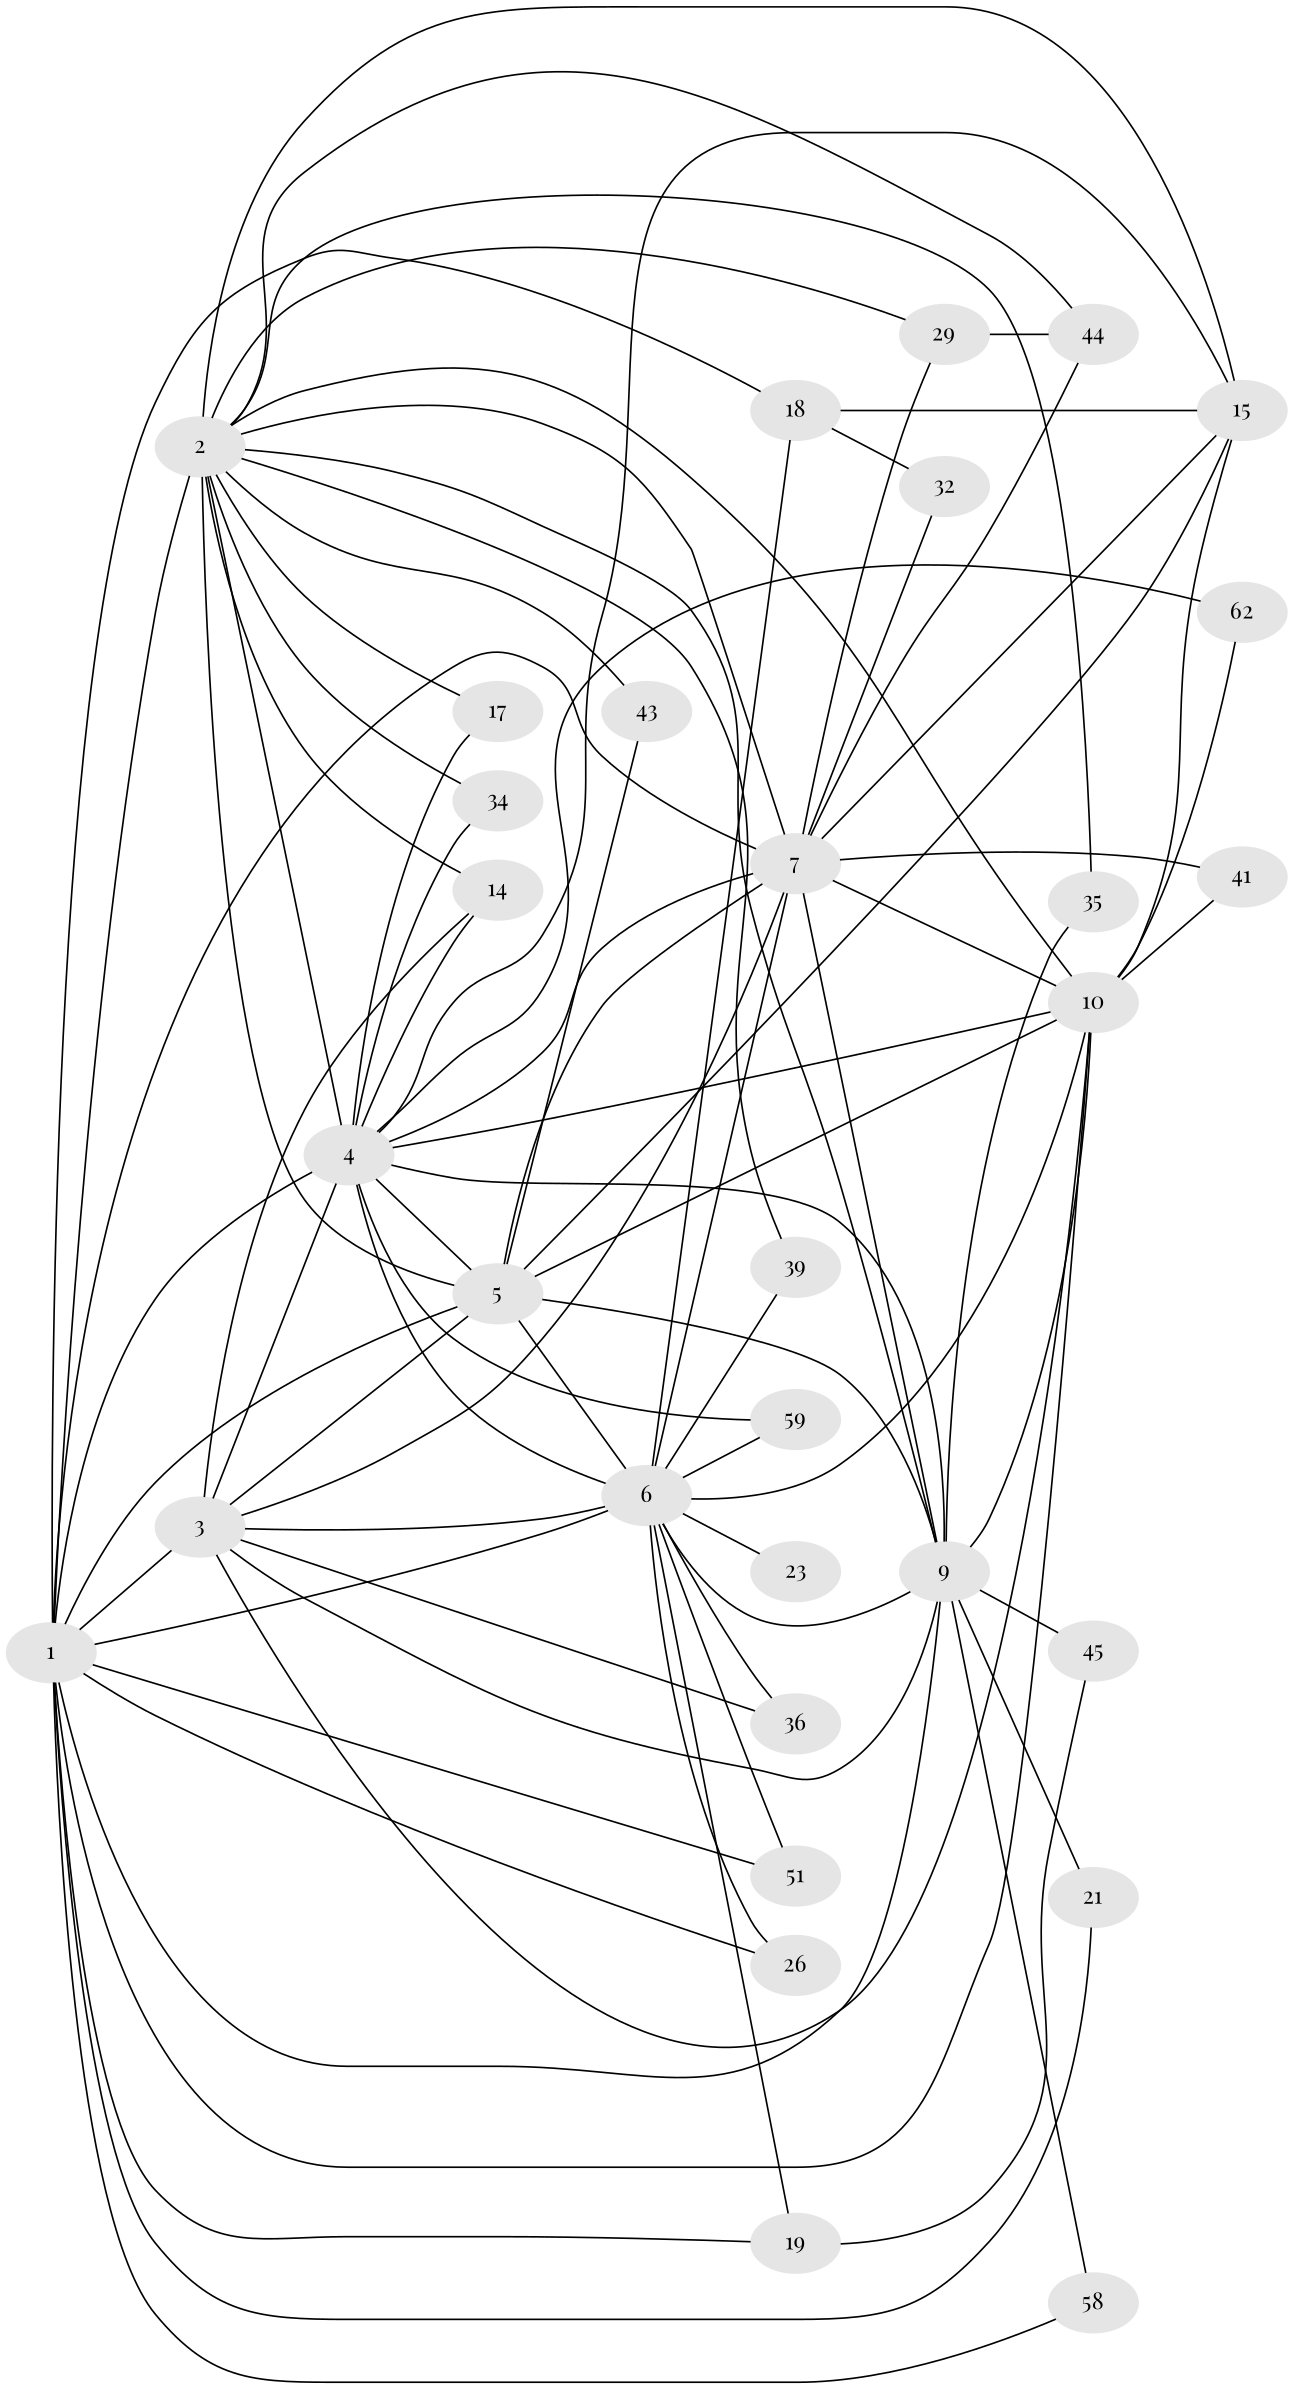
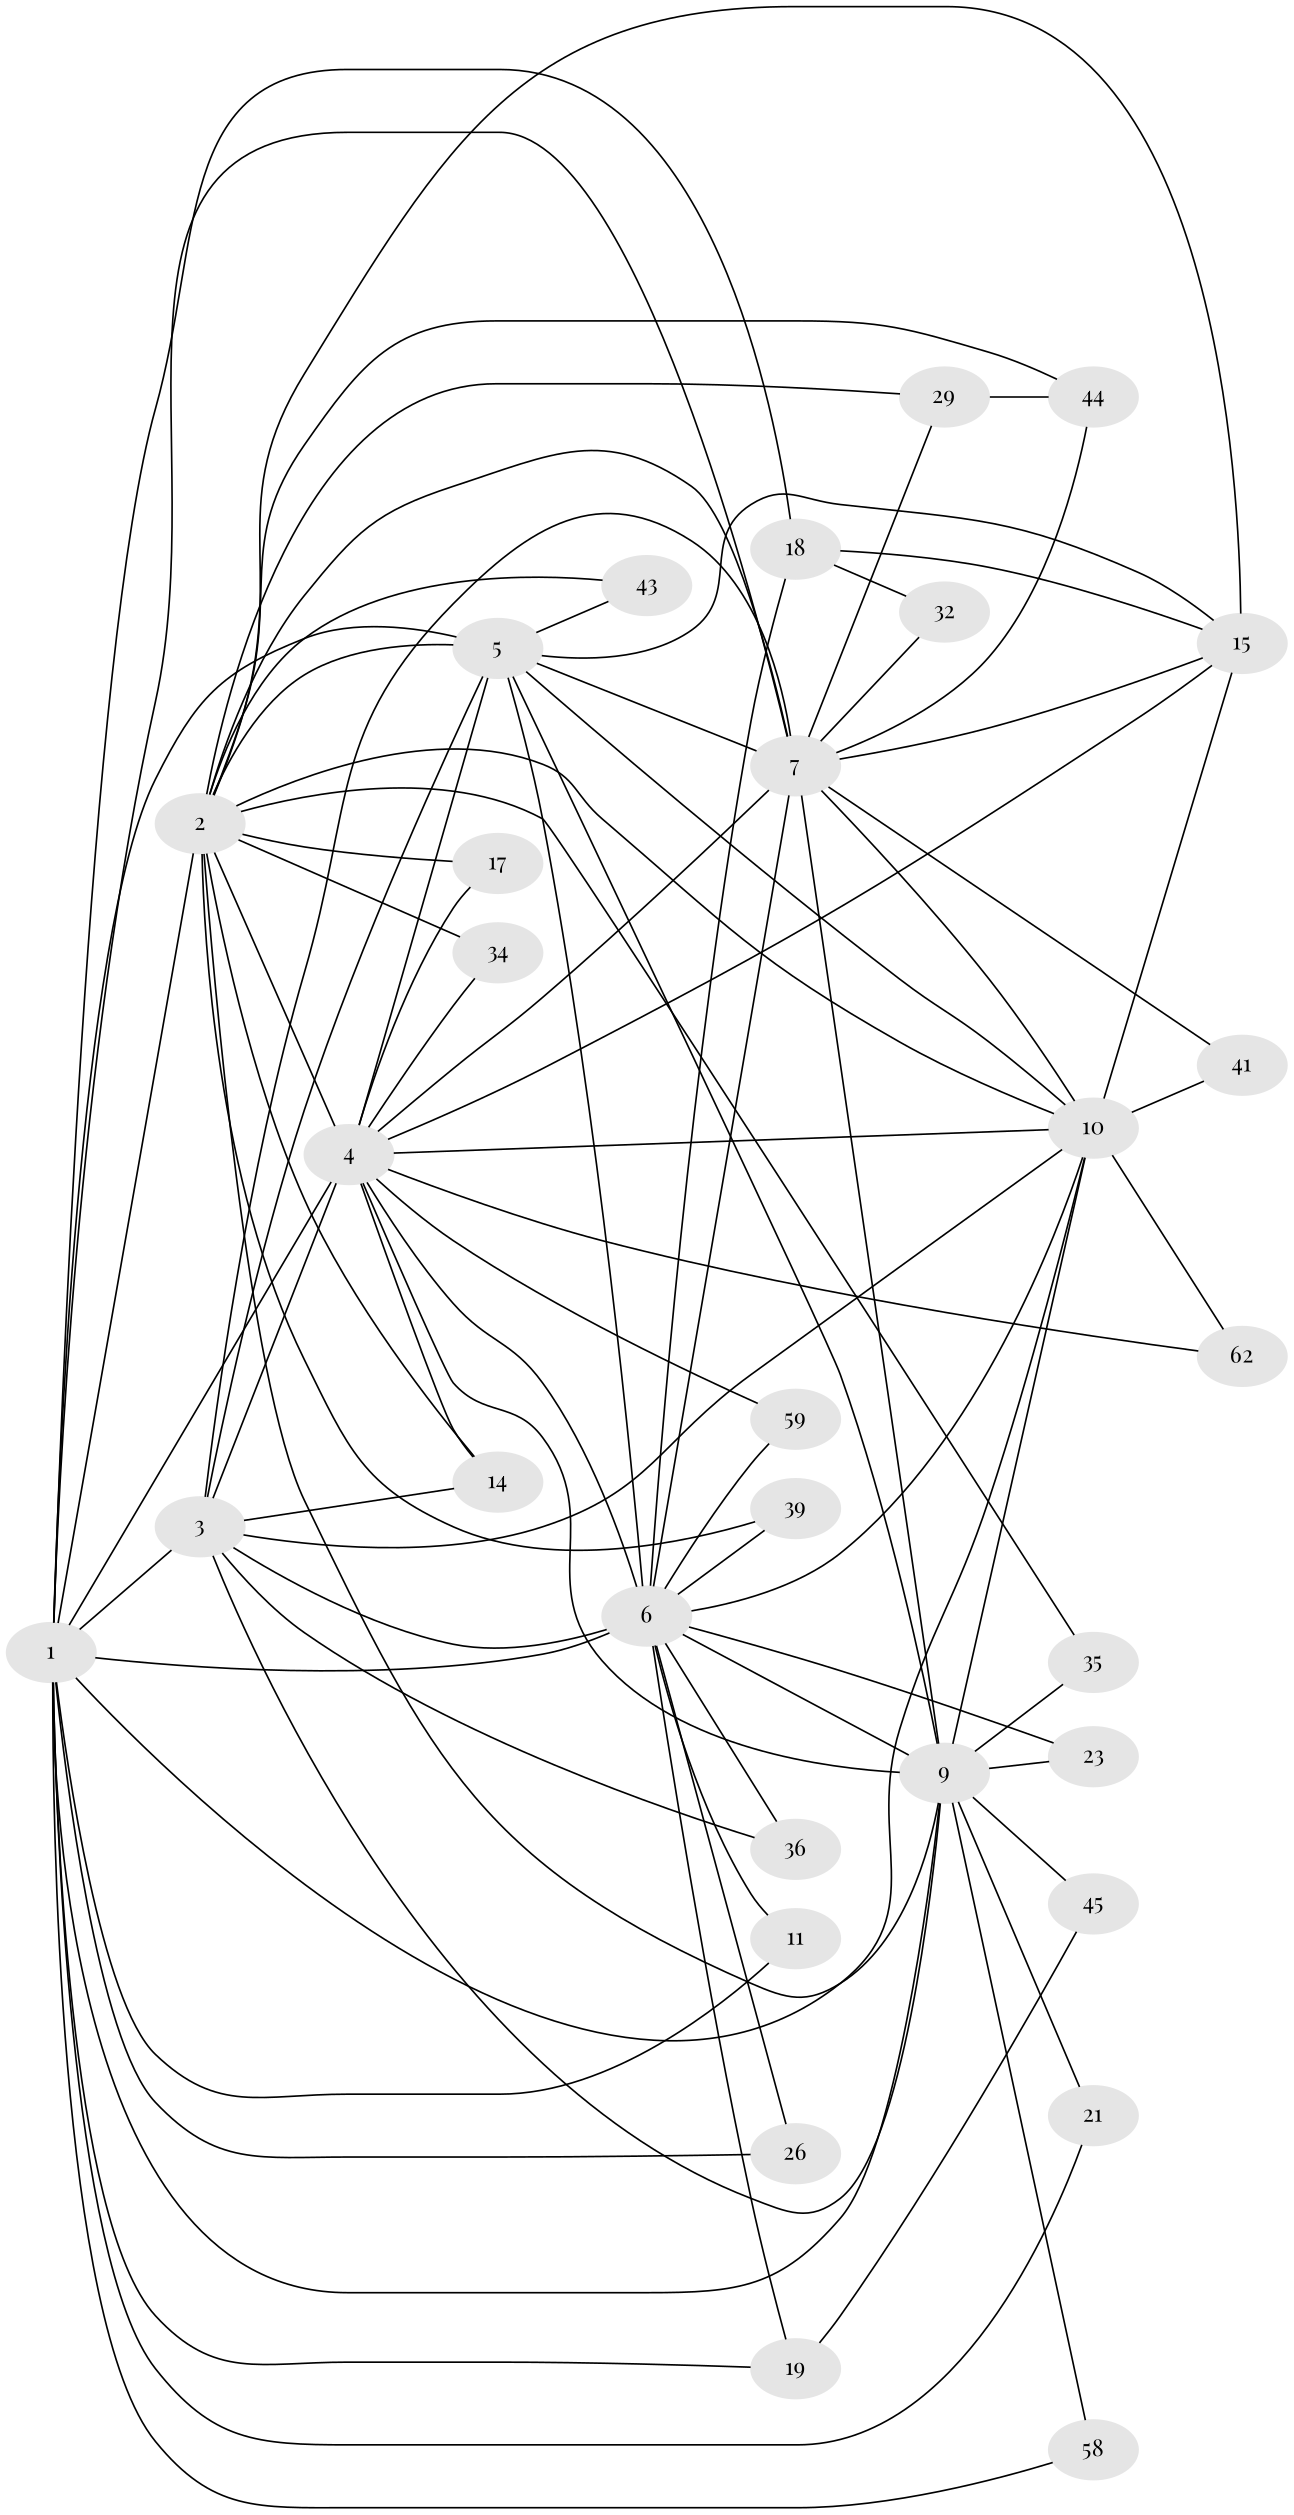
none -> (1019, 1765)
(796, 1876) -> (796, 1939)
